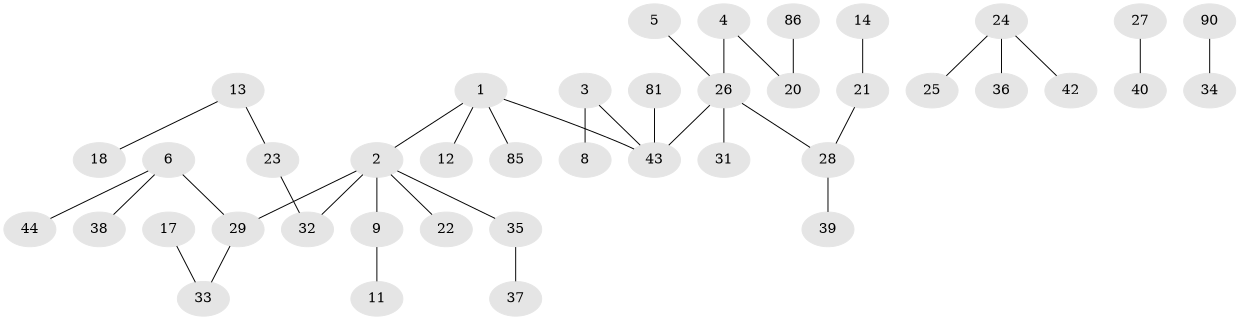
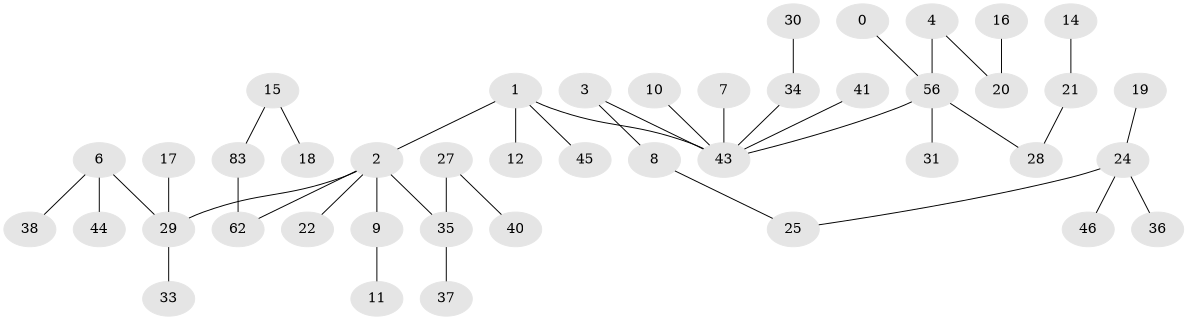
(654, 21) -> (863, 21)
(793, 21) -> (1001, 21)
(1210, 21) -> (793, 21)
(238, 91) -> (273, 91)
none -> (654, 91)
(654, 91) -> (863, 91)
none -> (724, 91)
(724, 91) -> (932, 91)
(1071, 91) -> (1088, 229)
none -> (1140, 91)
none -> (759, 125)
(273, 160) -> (238, 160)
(516, 160) -> (585, 160)
none -> (446, 195)
none -> (724, 195)
(307, 229) -> (238, 229)
(828, 229) -> none
(186, 264) -> (169, 195)
